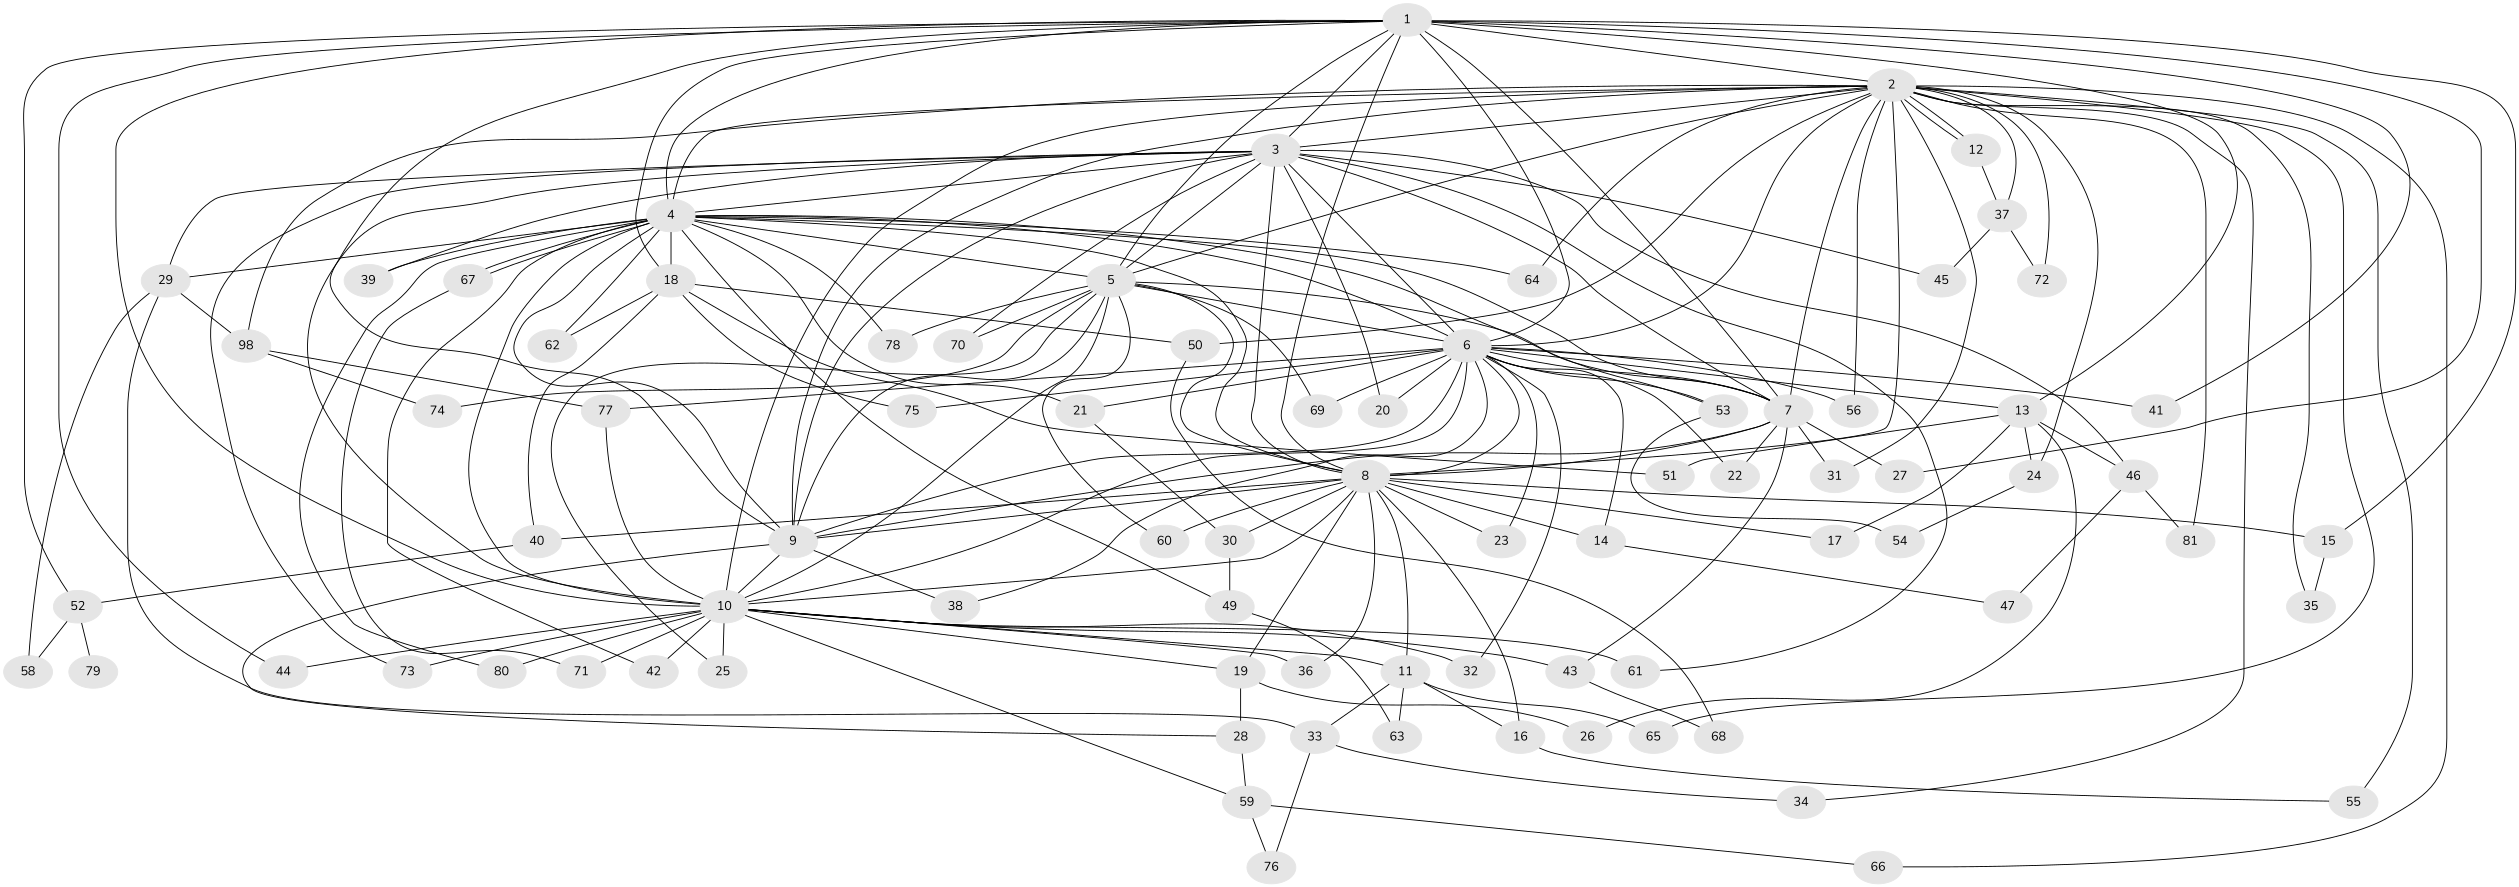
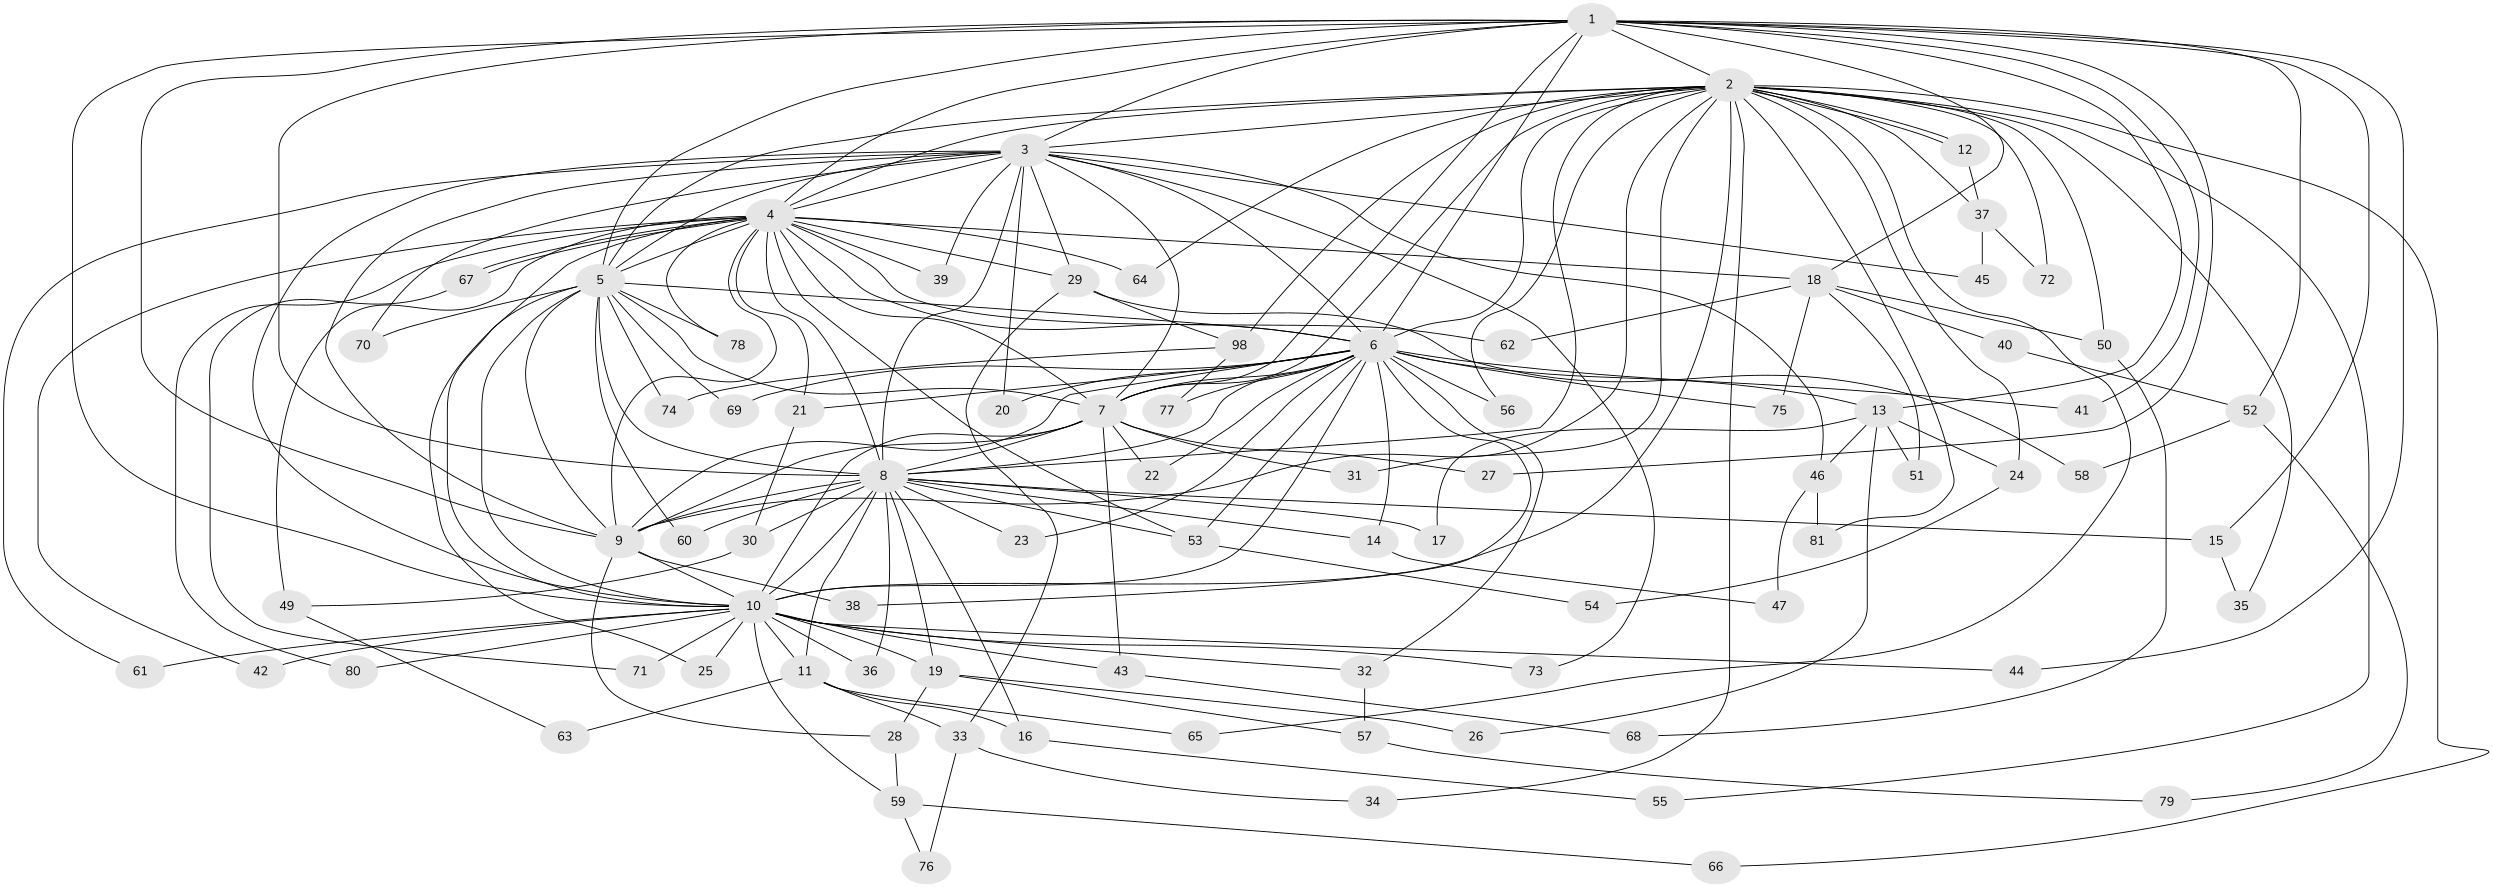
(932, 510) -> (1059, 514)
(625, 525) -> (906, 437)
none -> (1365, 737)
